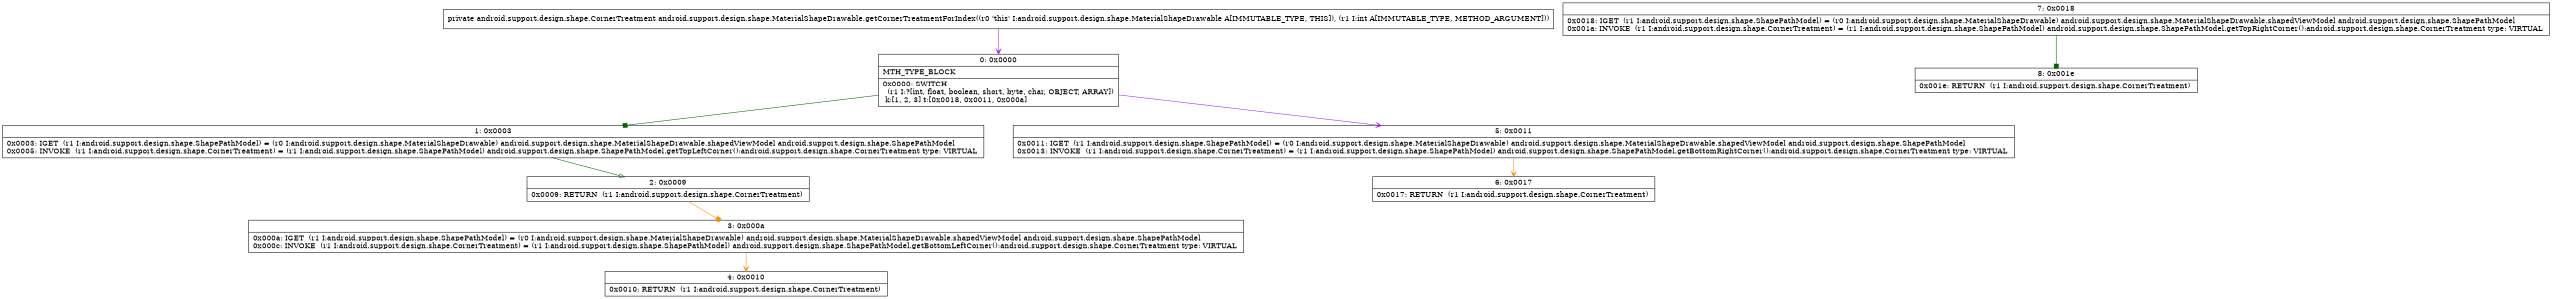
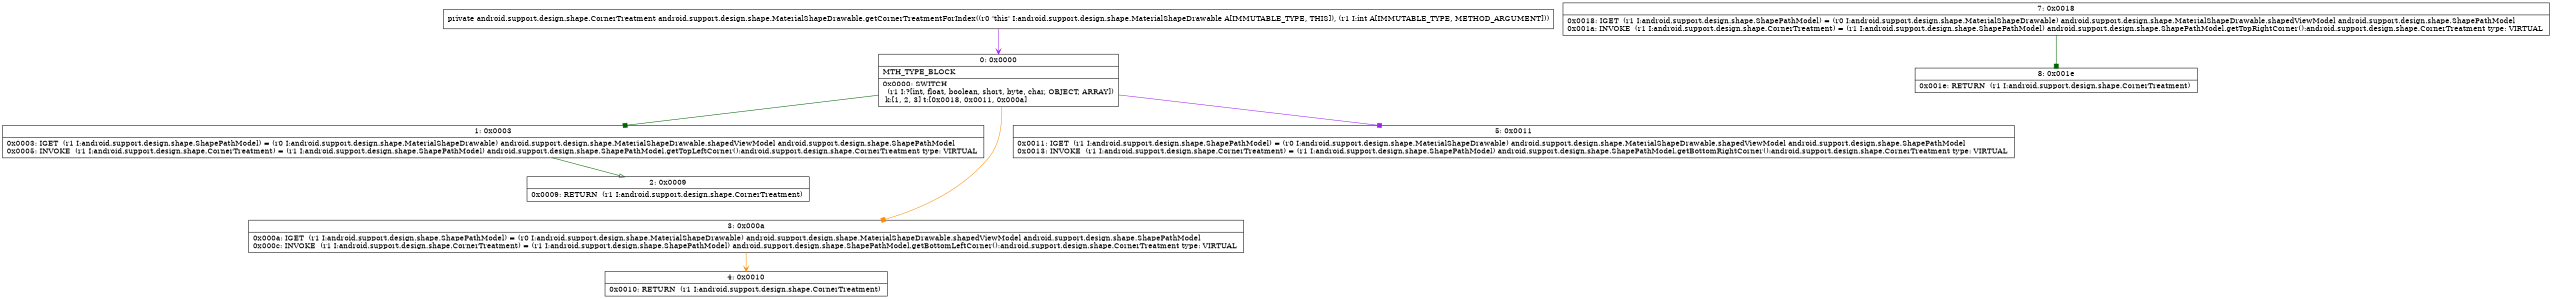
(1247, 110) -> (1247, 110)
(1514, 189) -> none
(702, 209) -> (965, 181)
